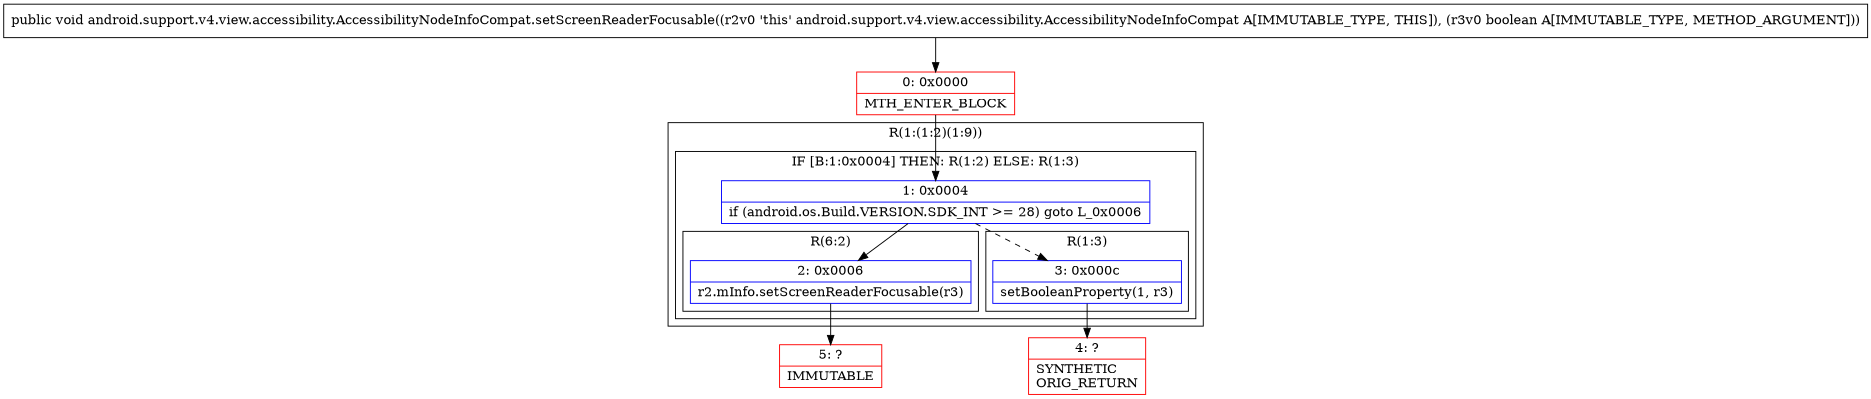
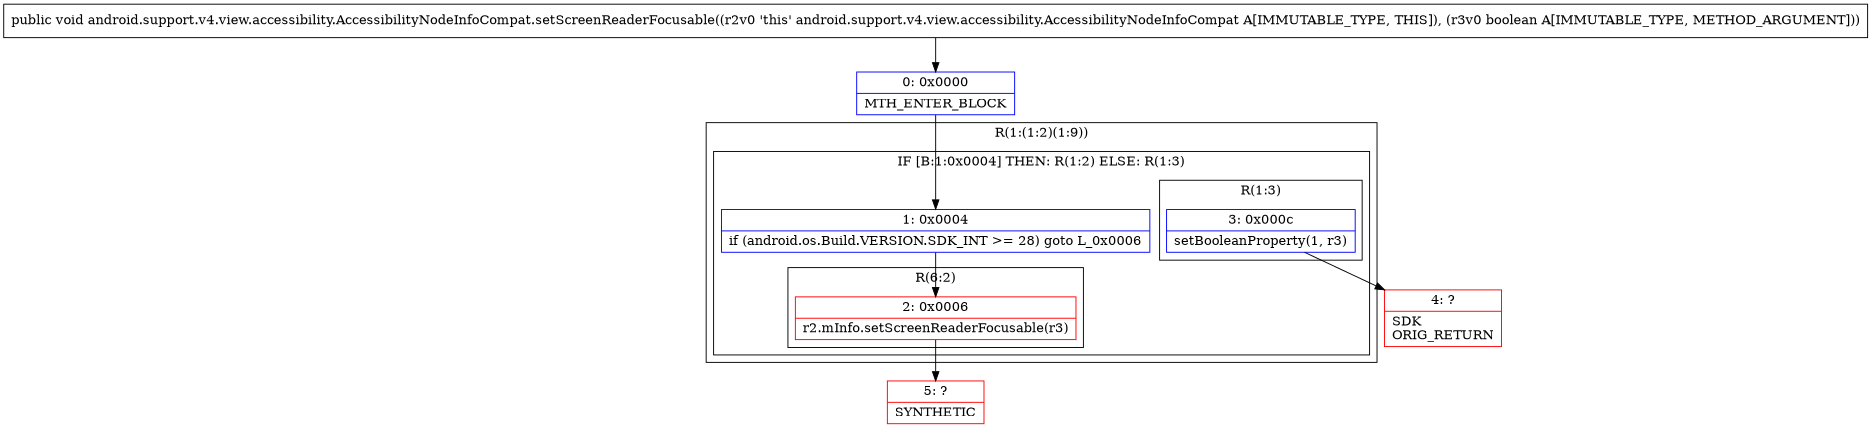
(936, 93) -> (936, 93)
(1007, 240) -> none
(831, 282) -> (936, 318)
(1077, 369) -> (1407, 321)
(831, 376) -> (936, 413)
